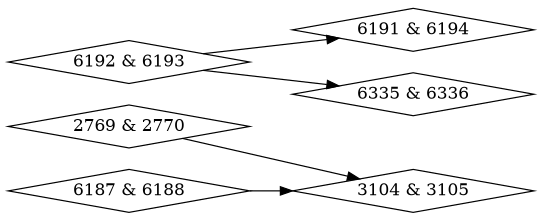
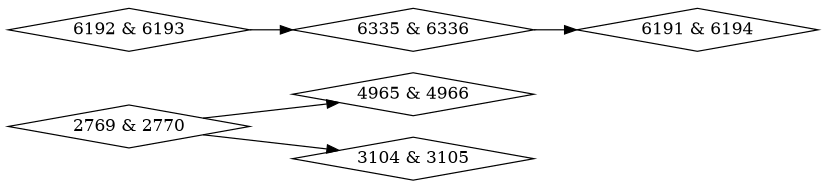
(265, 47) -> (549, 30)
none -> (413, 94)
(129, 191) -> none
